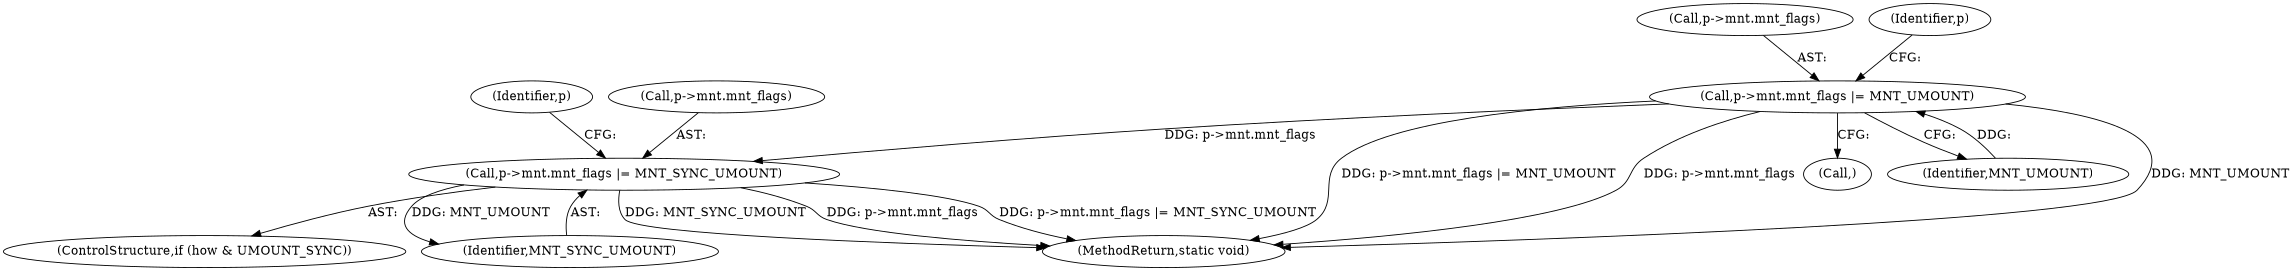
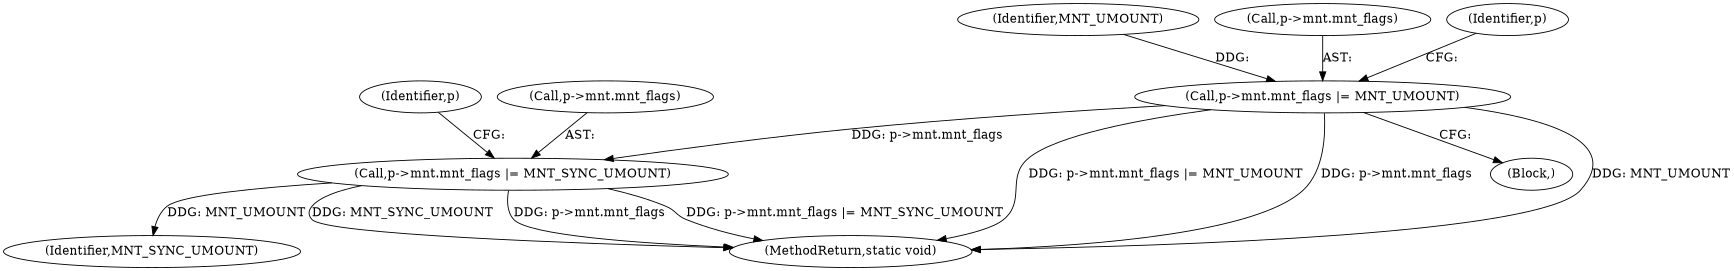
(1910, 136) -> none
(1838, 174) -> (1532, 174)
(568, 214) -> none
(205, 252) -> none
